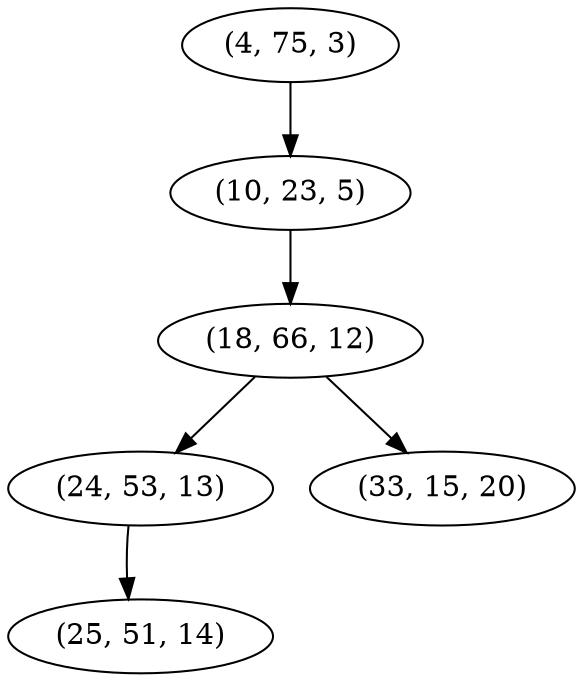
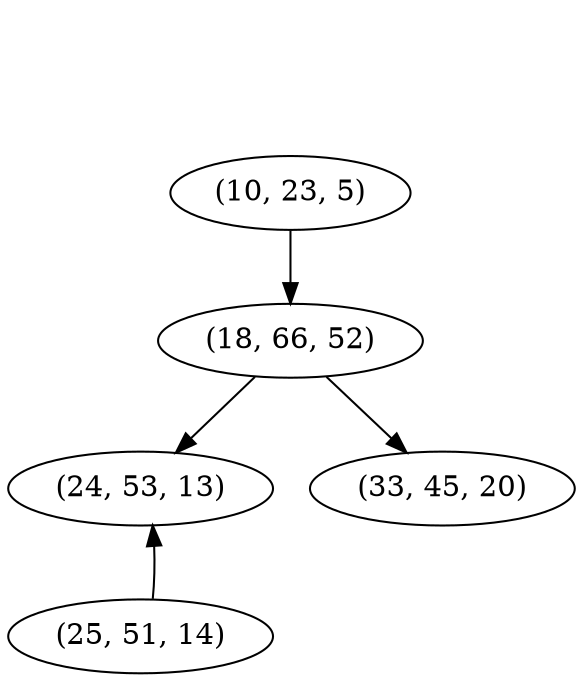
(290, 45) -> none
(290, 341) -> (290, 341)
(442, 489) -> (442, 489)
(127, 552) -> (154, 572)
